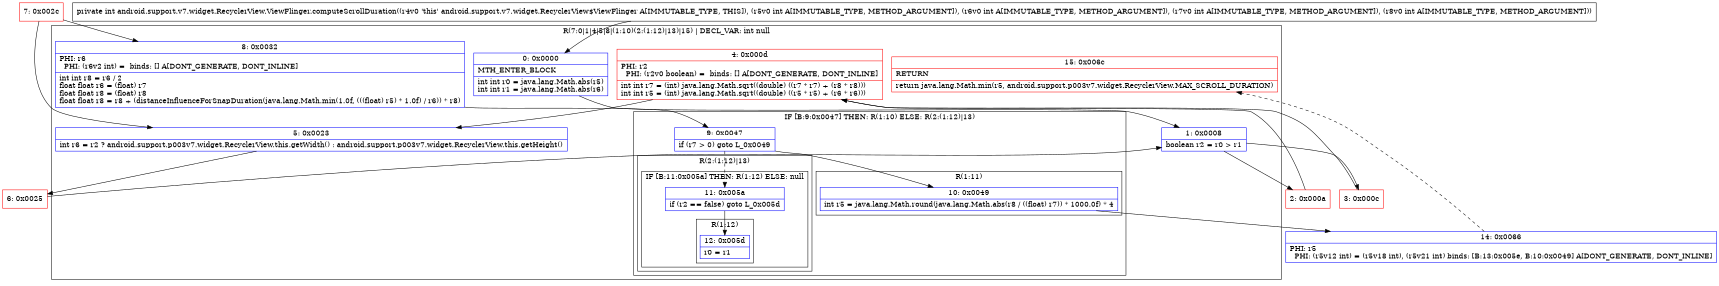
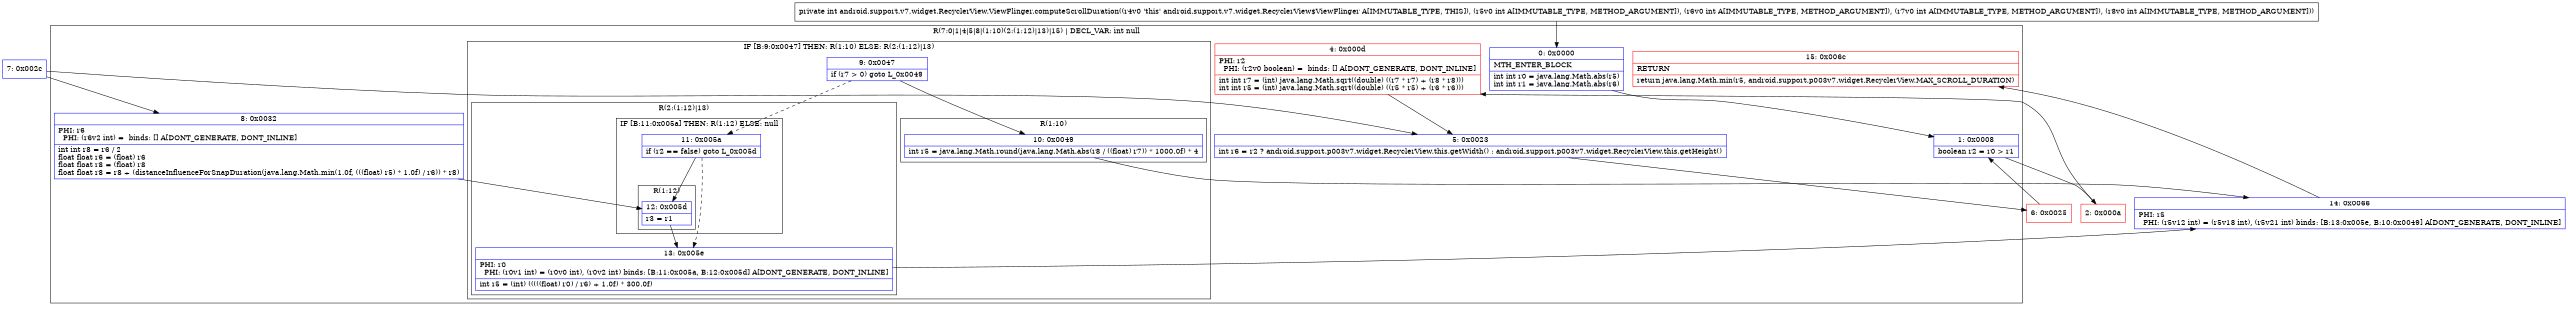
(41, 12) -> (24, 69)
(103, 86) -> (102, 158)
(586, 108) -> (547, 193)
(1372, 145) -> (2165, 132)
(969, 177) -> (1054, 124)
(1361, 199) -> none
(718, 253) -> (660, 219)
none -> (684, 269)
